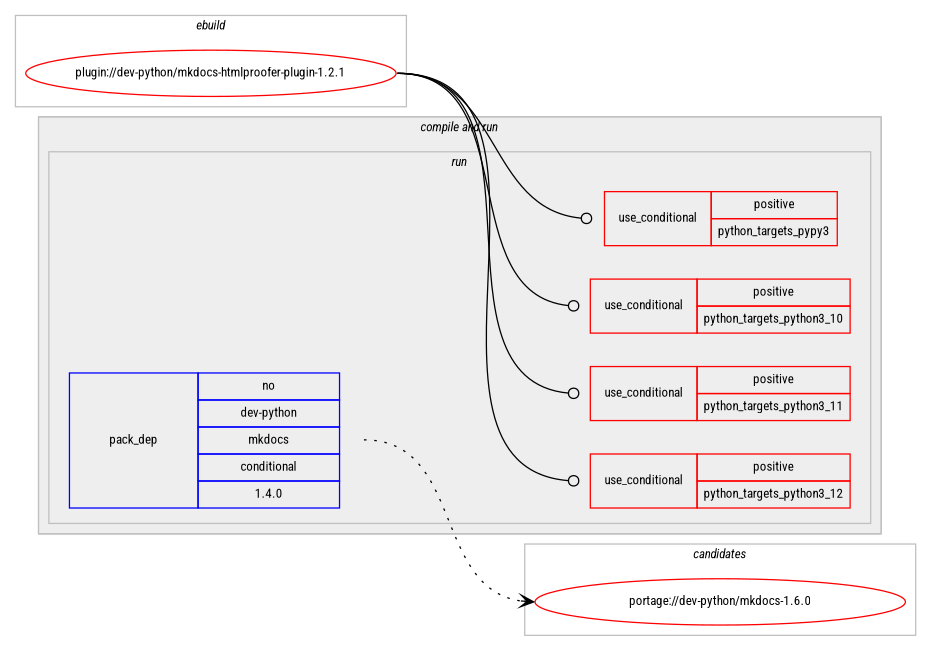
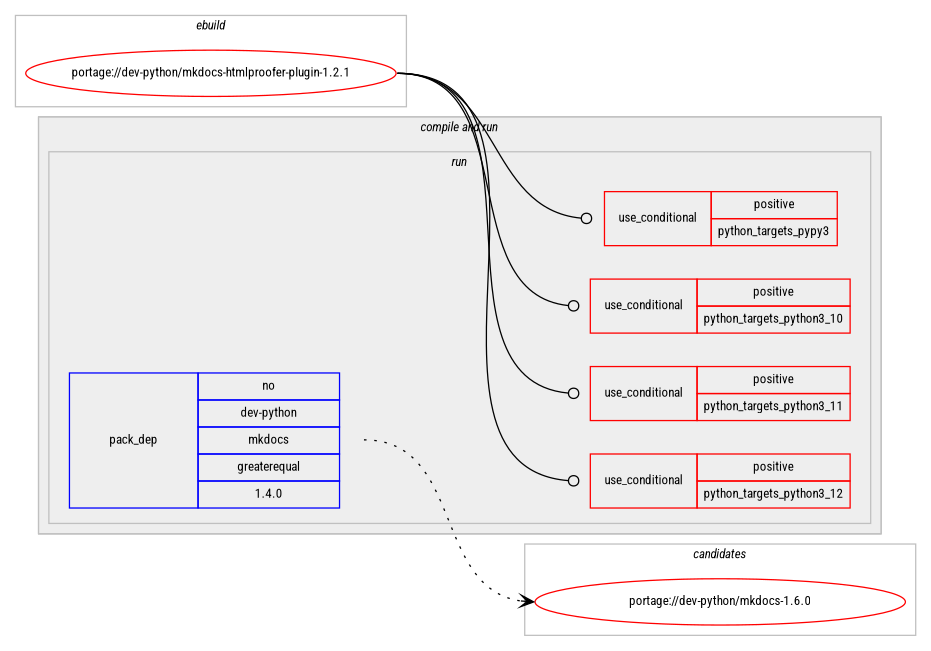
(211, 73) -> (211, 73)
(269, 467) -> (269, 467)
